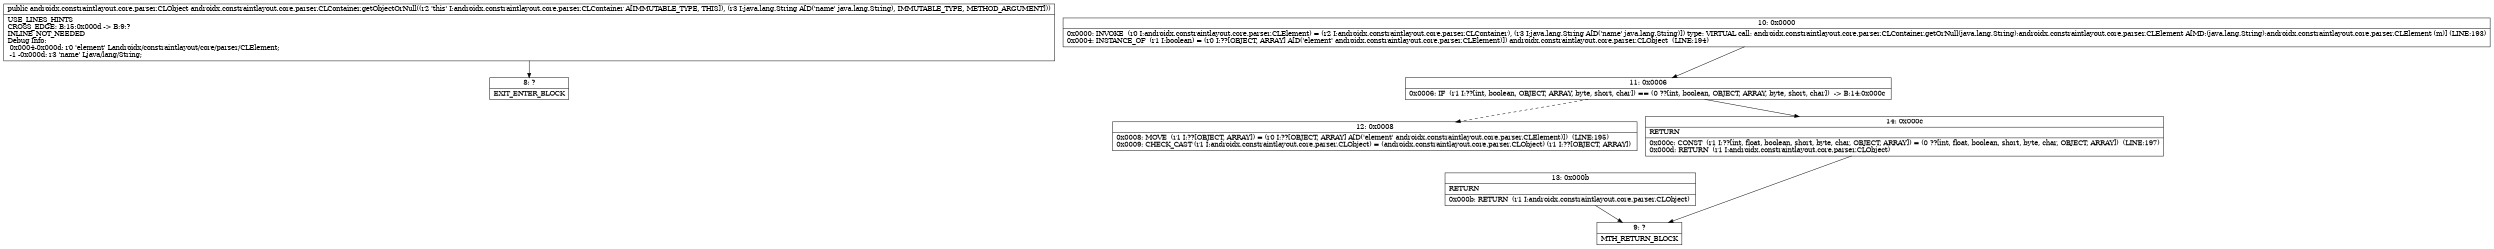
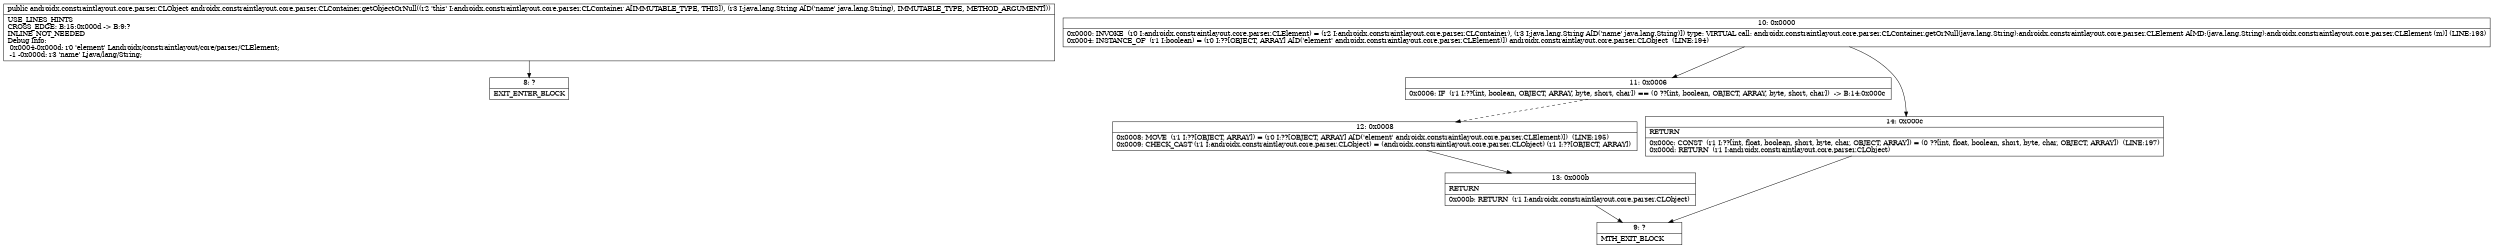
(1750, 108) -> (1889, 70)
none -> (1467, 161)
(1639, 239) -> (1632, 239)
